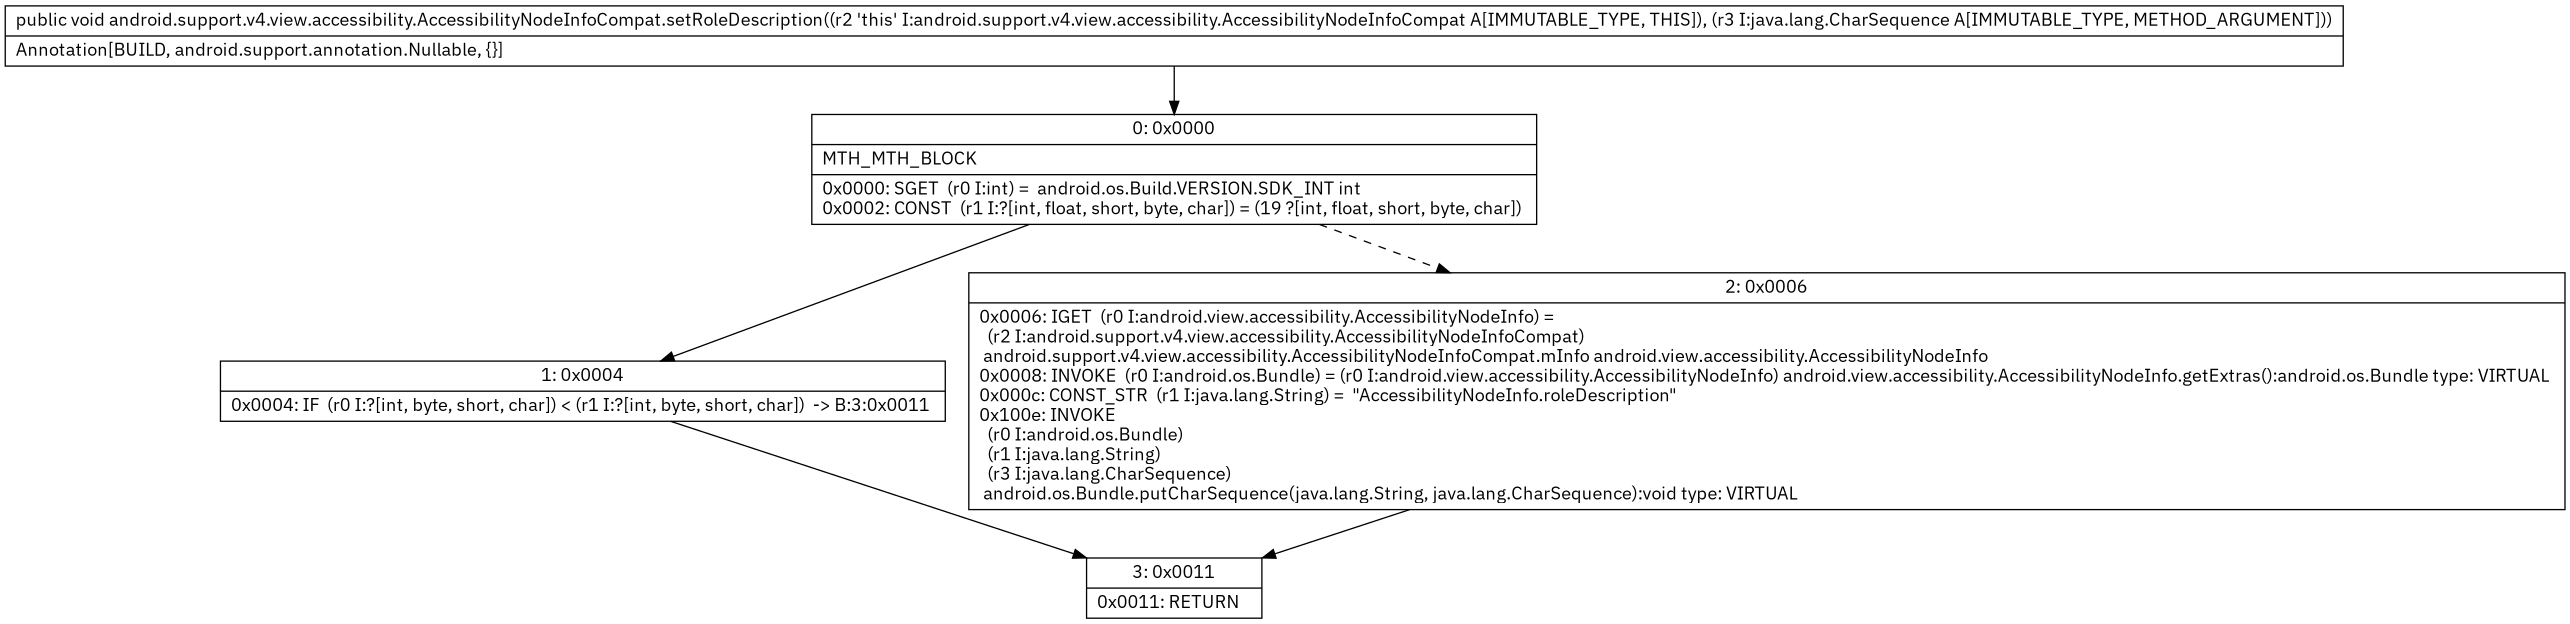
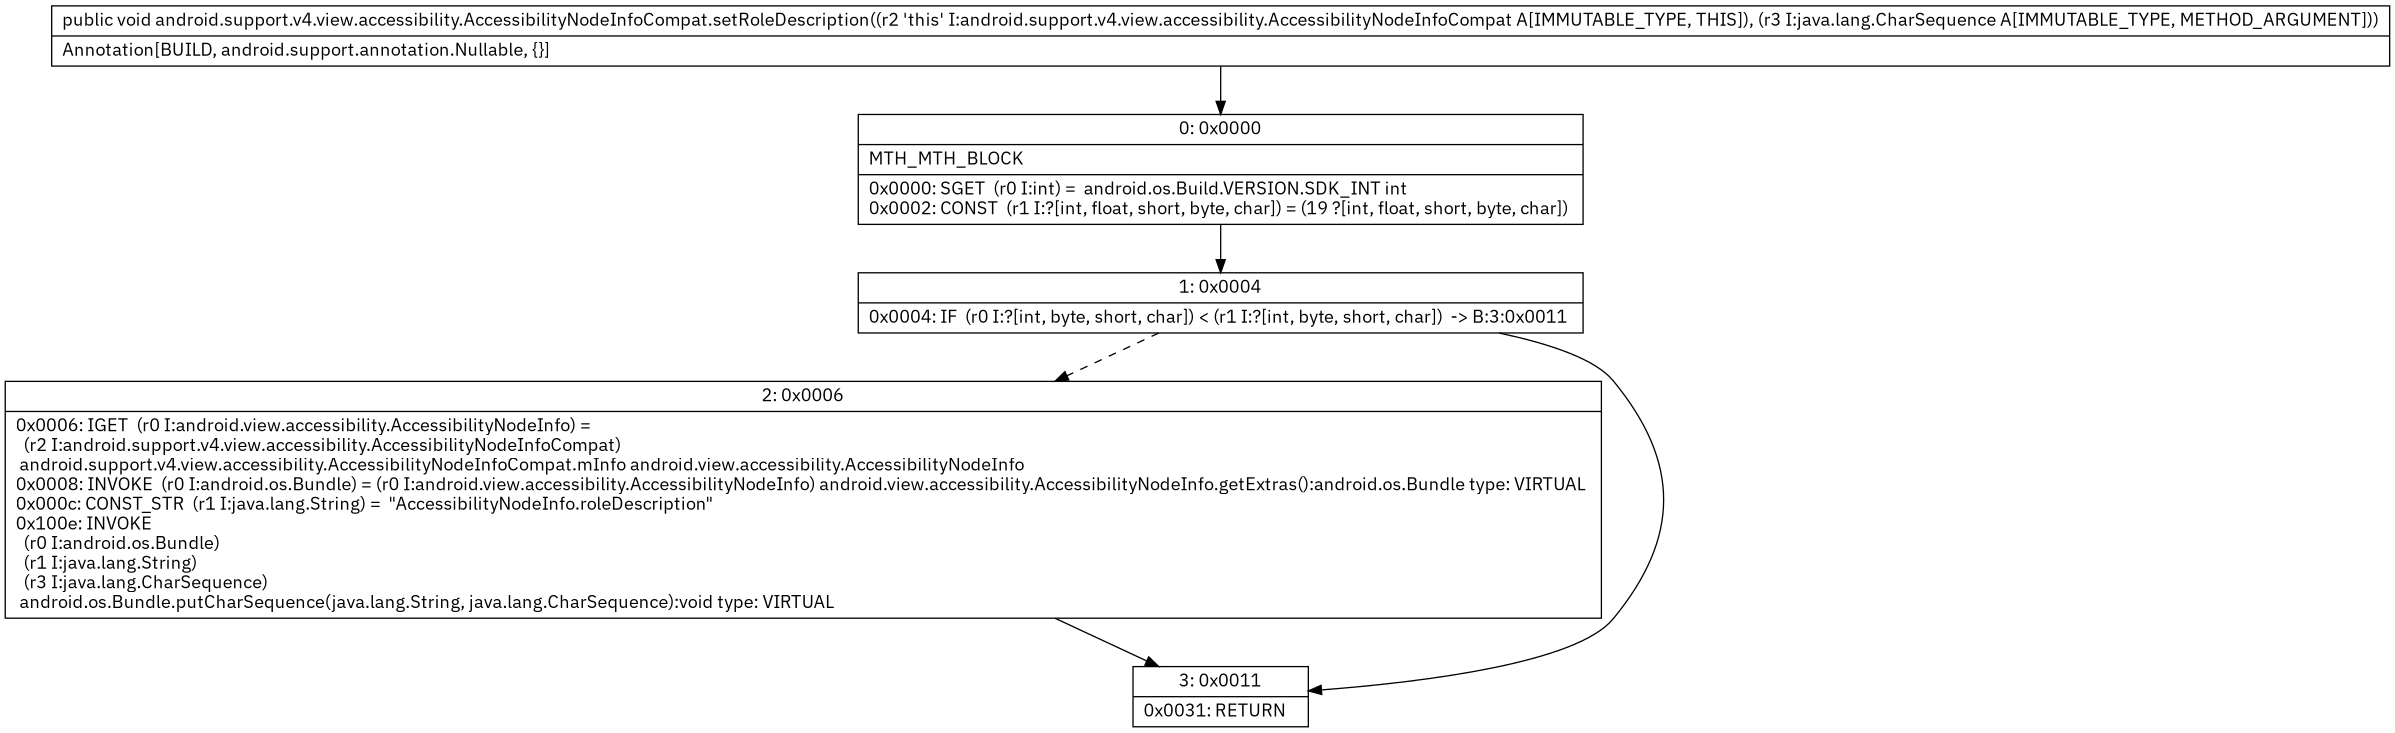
(1378, 246) -> (1113, 354)
(1174, 602) -> (1221, 711)
